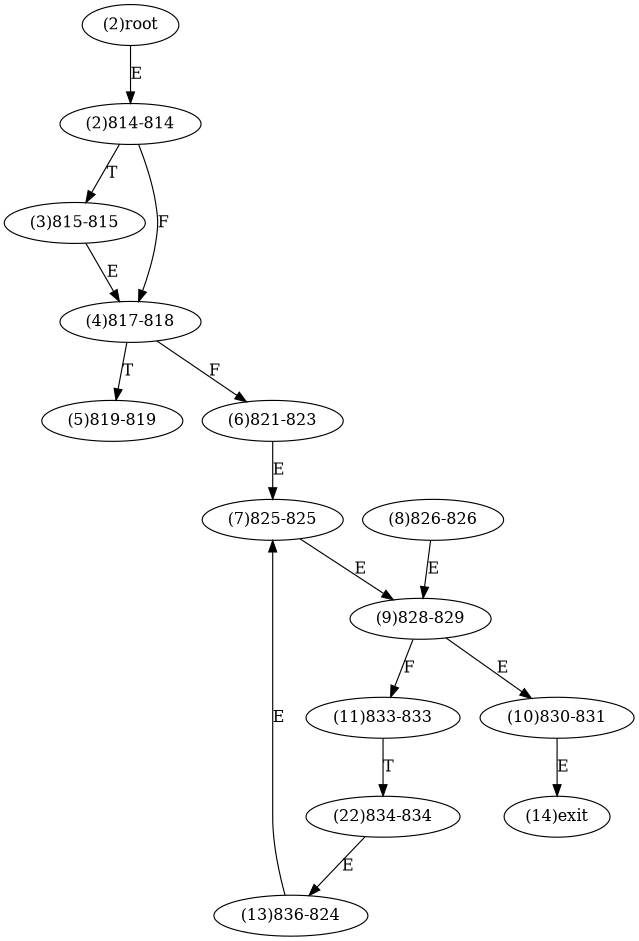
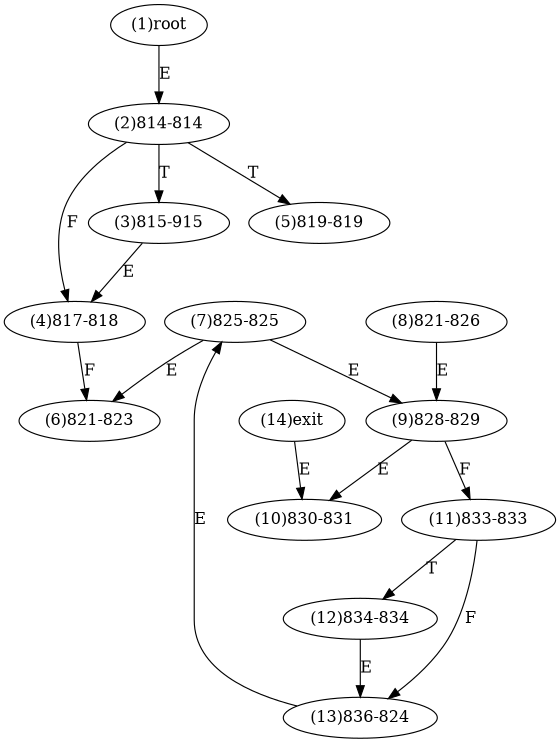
(131, 25) -> (159, 25)
(75, 223) -> (159, 223)
(122, 366) -> (234, 170)
(273, 465) -> (162, 366)
(433, 520) -> (437, 322)
none -> (455, 626)
(557, 762) -> (298, 465)
(383, 817) -> (360, 619)
